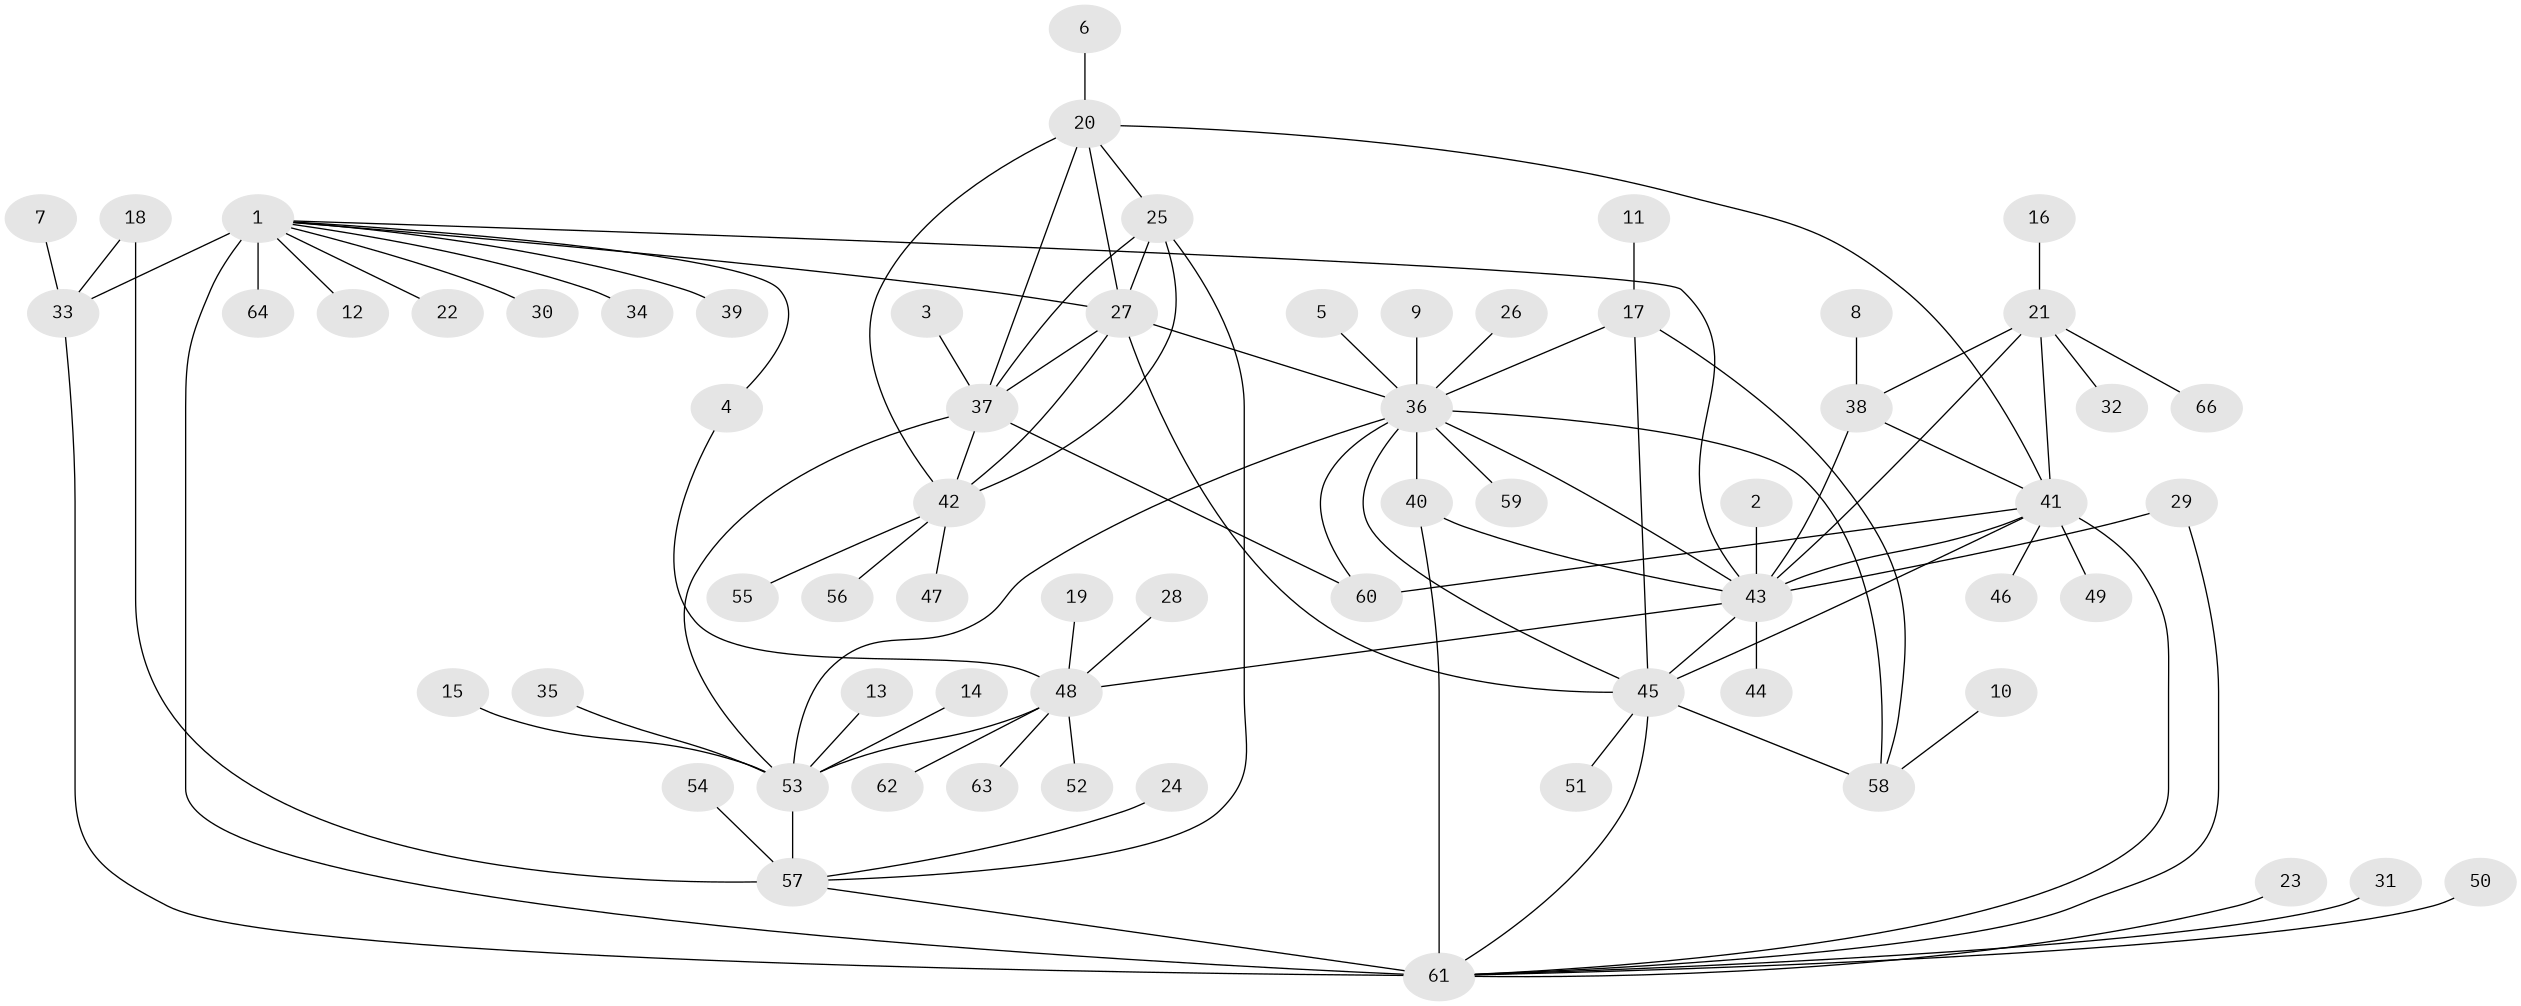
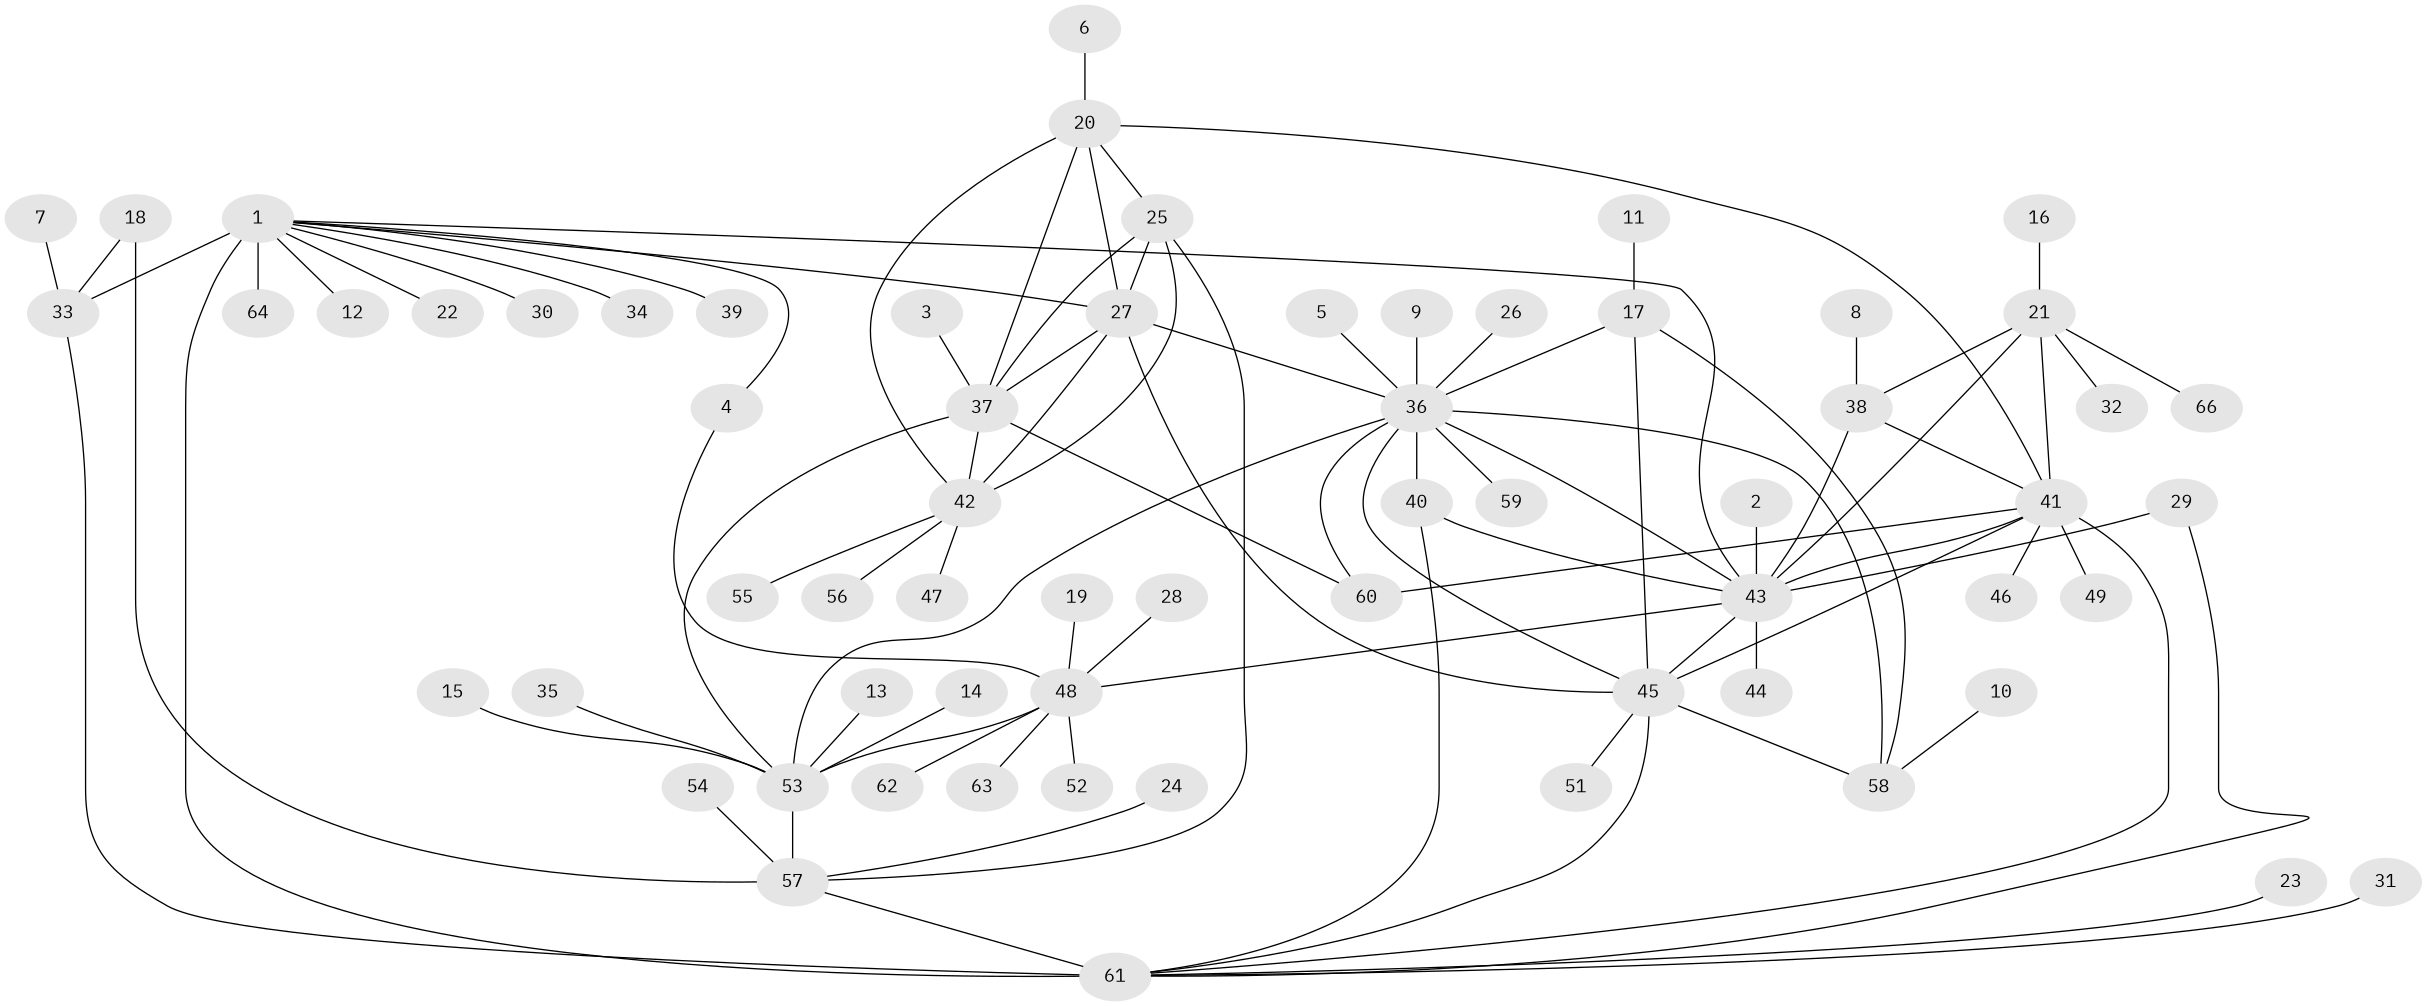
(2481, 882) -> none
